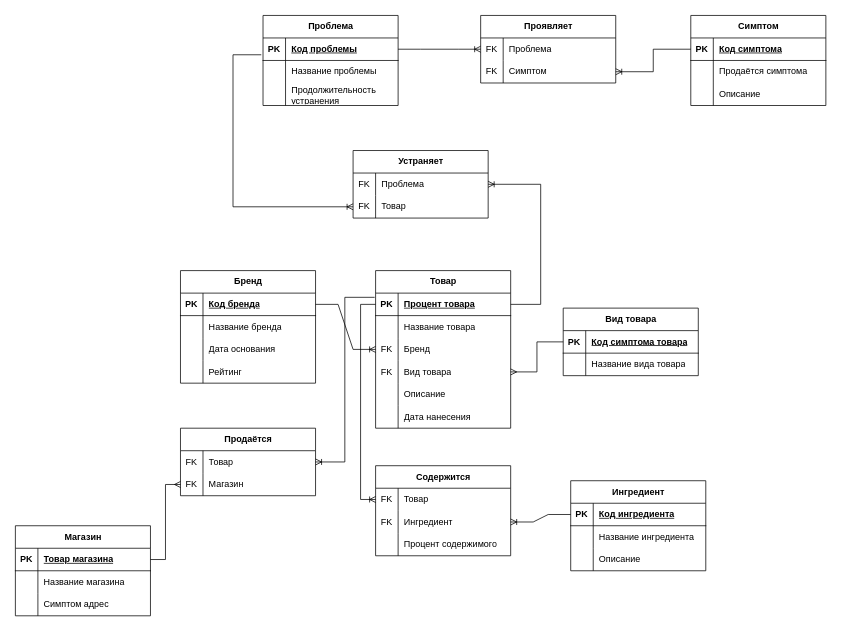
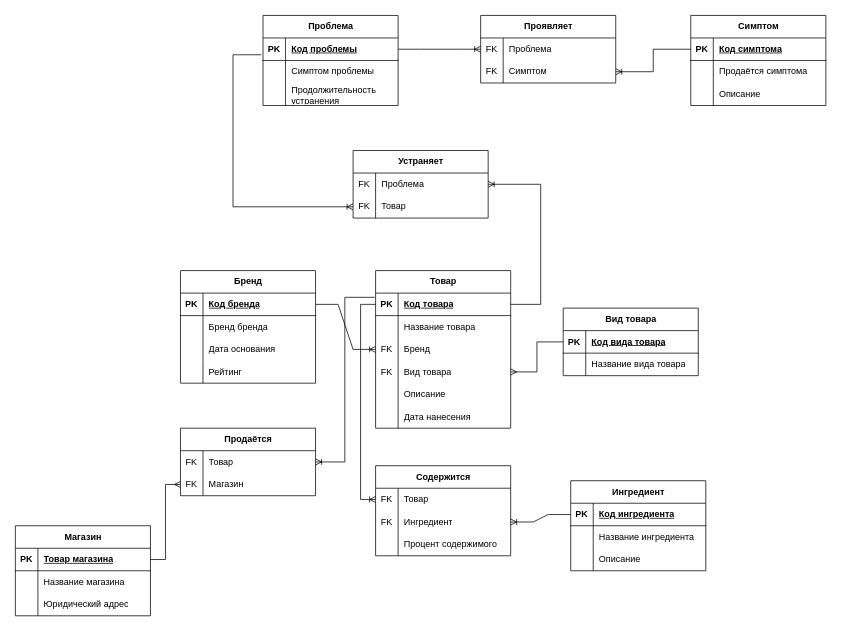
(333, 72) -> (331, 72)
(438, 304) -> (428, 304)
(246, 327) -> (238, 327)
(637, 342) -> (627, 342)
(75, 604) -> (86, 604)
